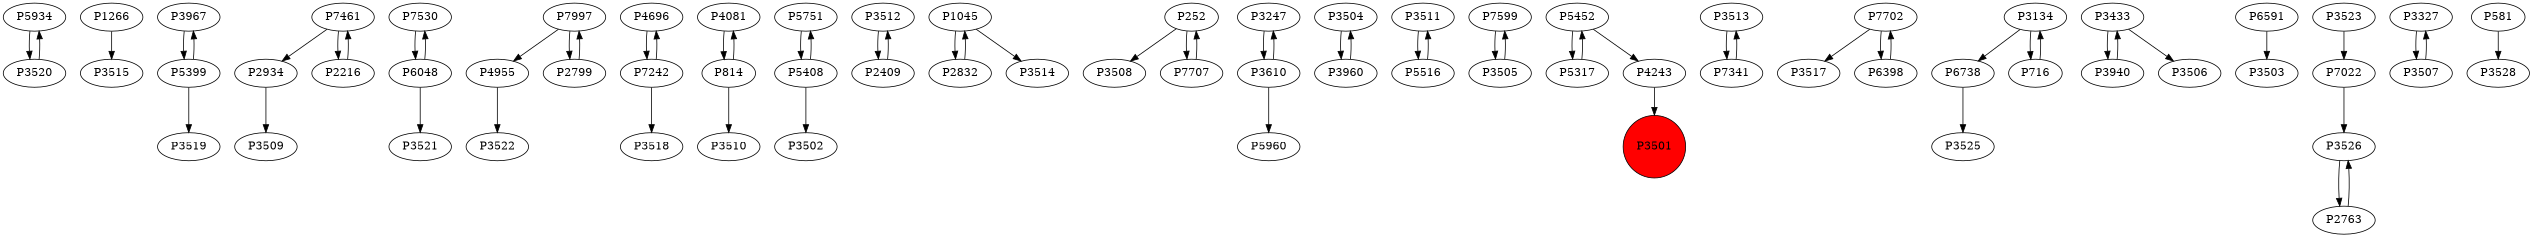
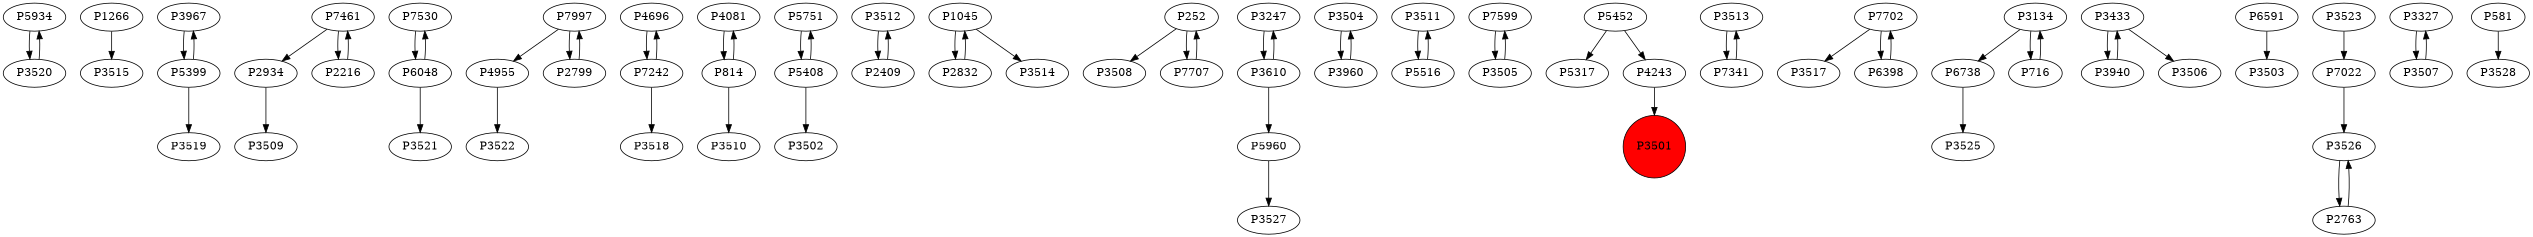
(1582, 49) -> none
none -> (1269, 220)
